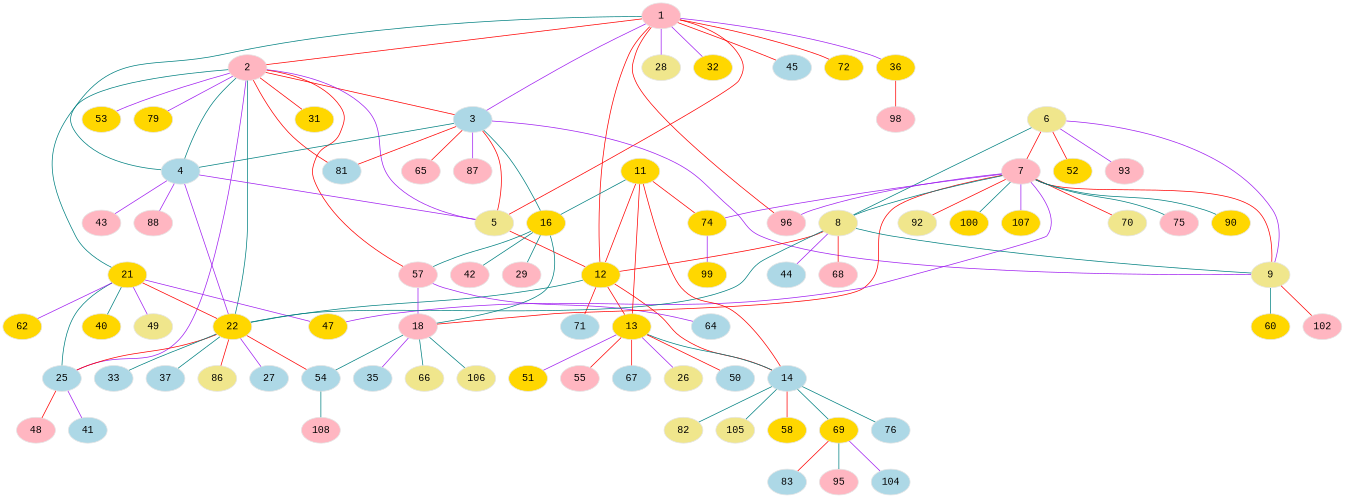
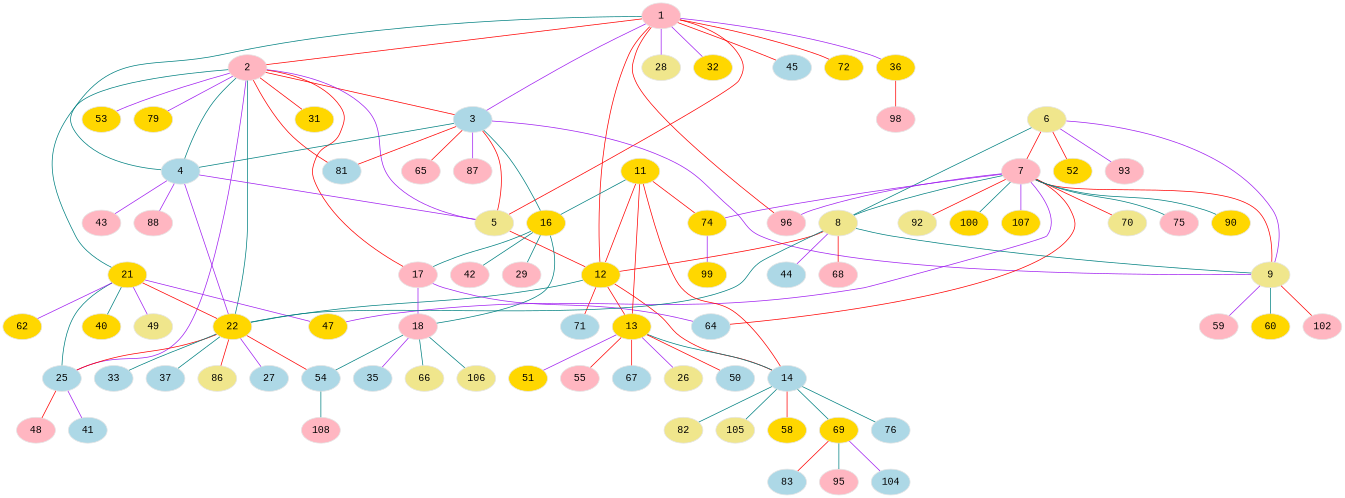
(418, 275) -> (418, 275)
(815, 299) -> (943, 292)
none -> (1219, 327)
